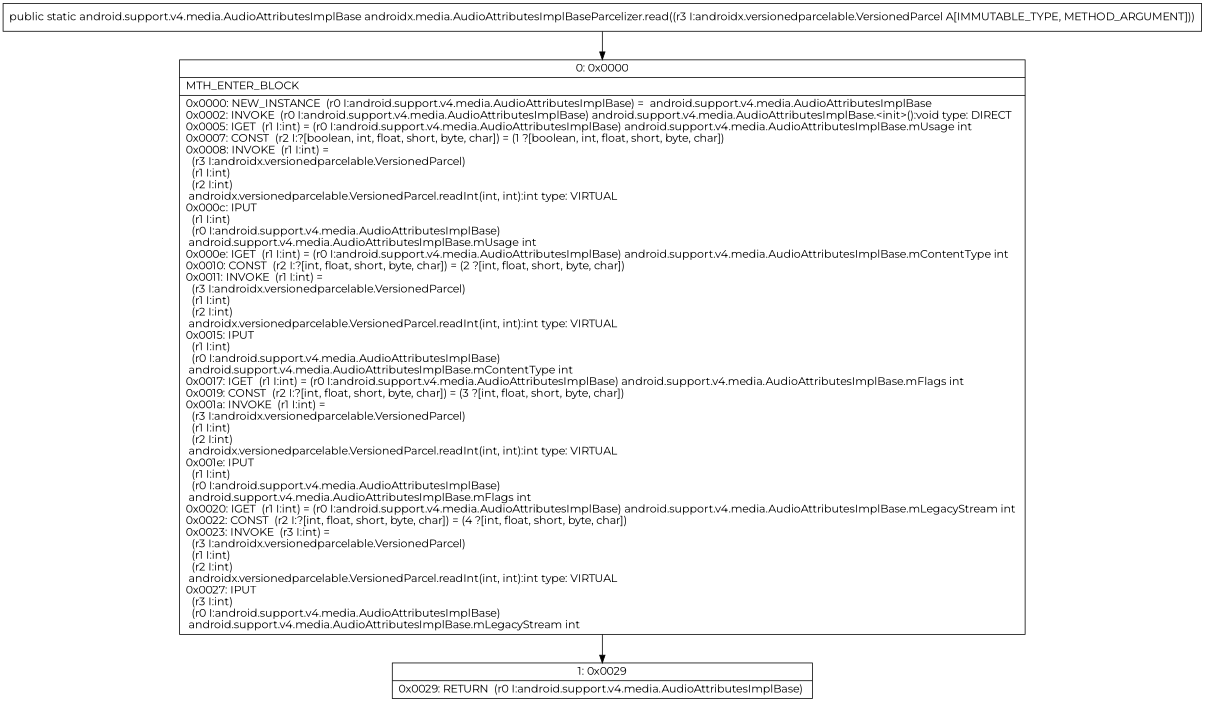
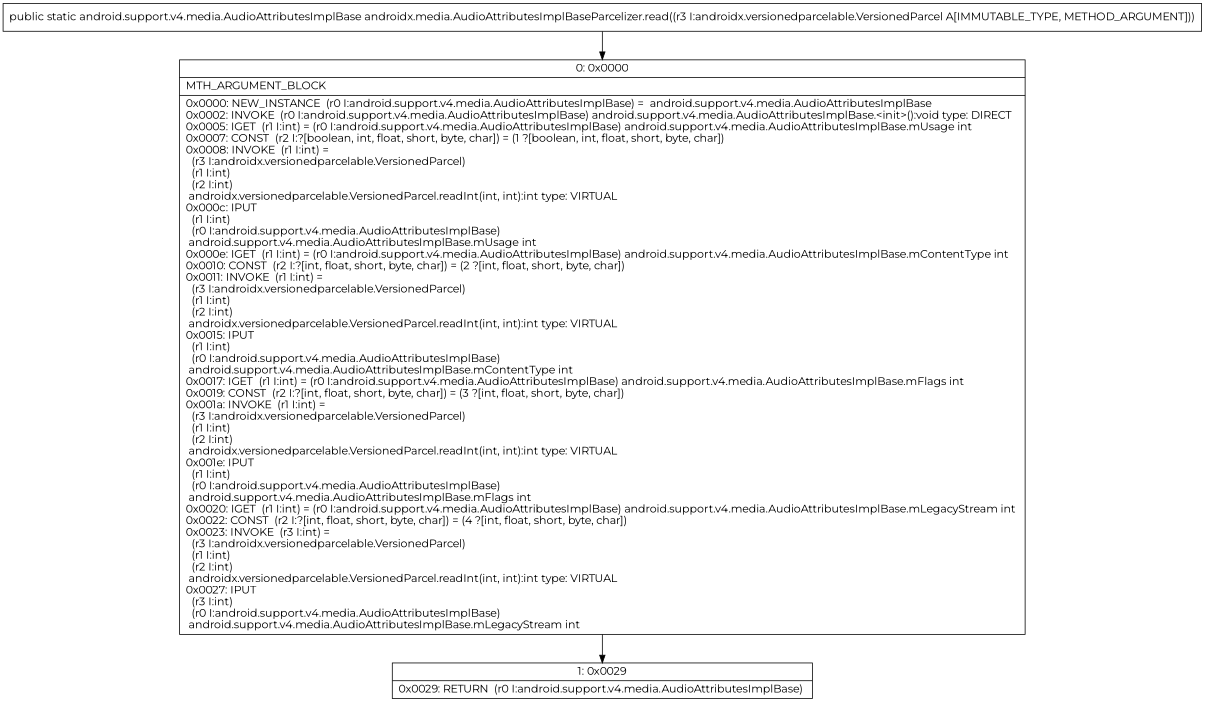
(242, 86) -> (256, 86)
